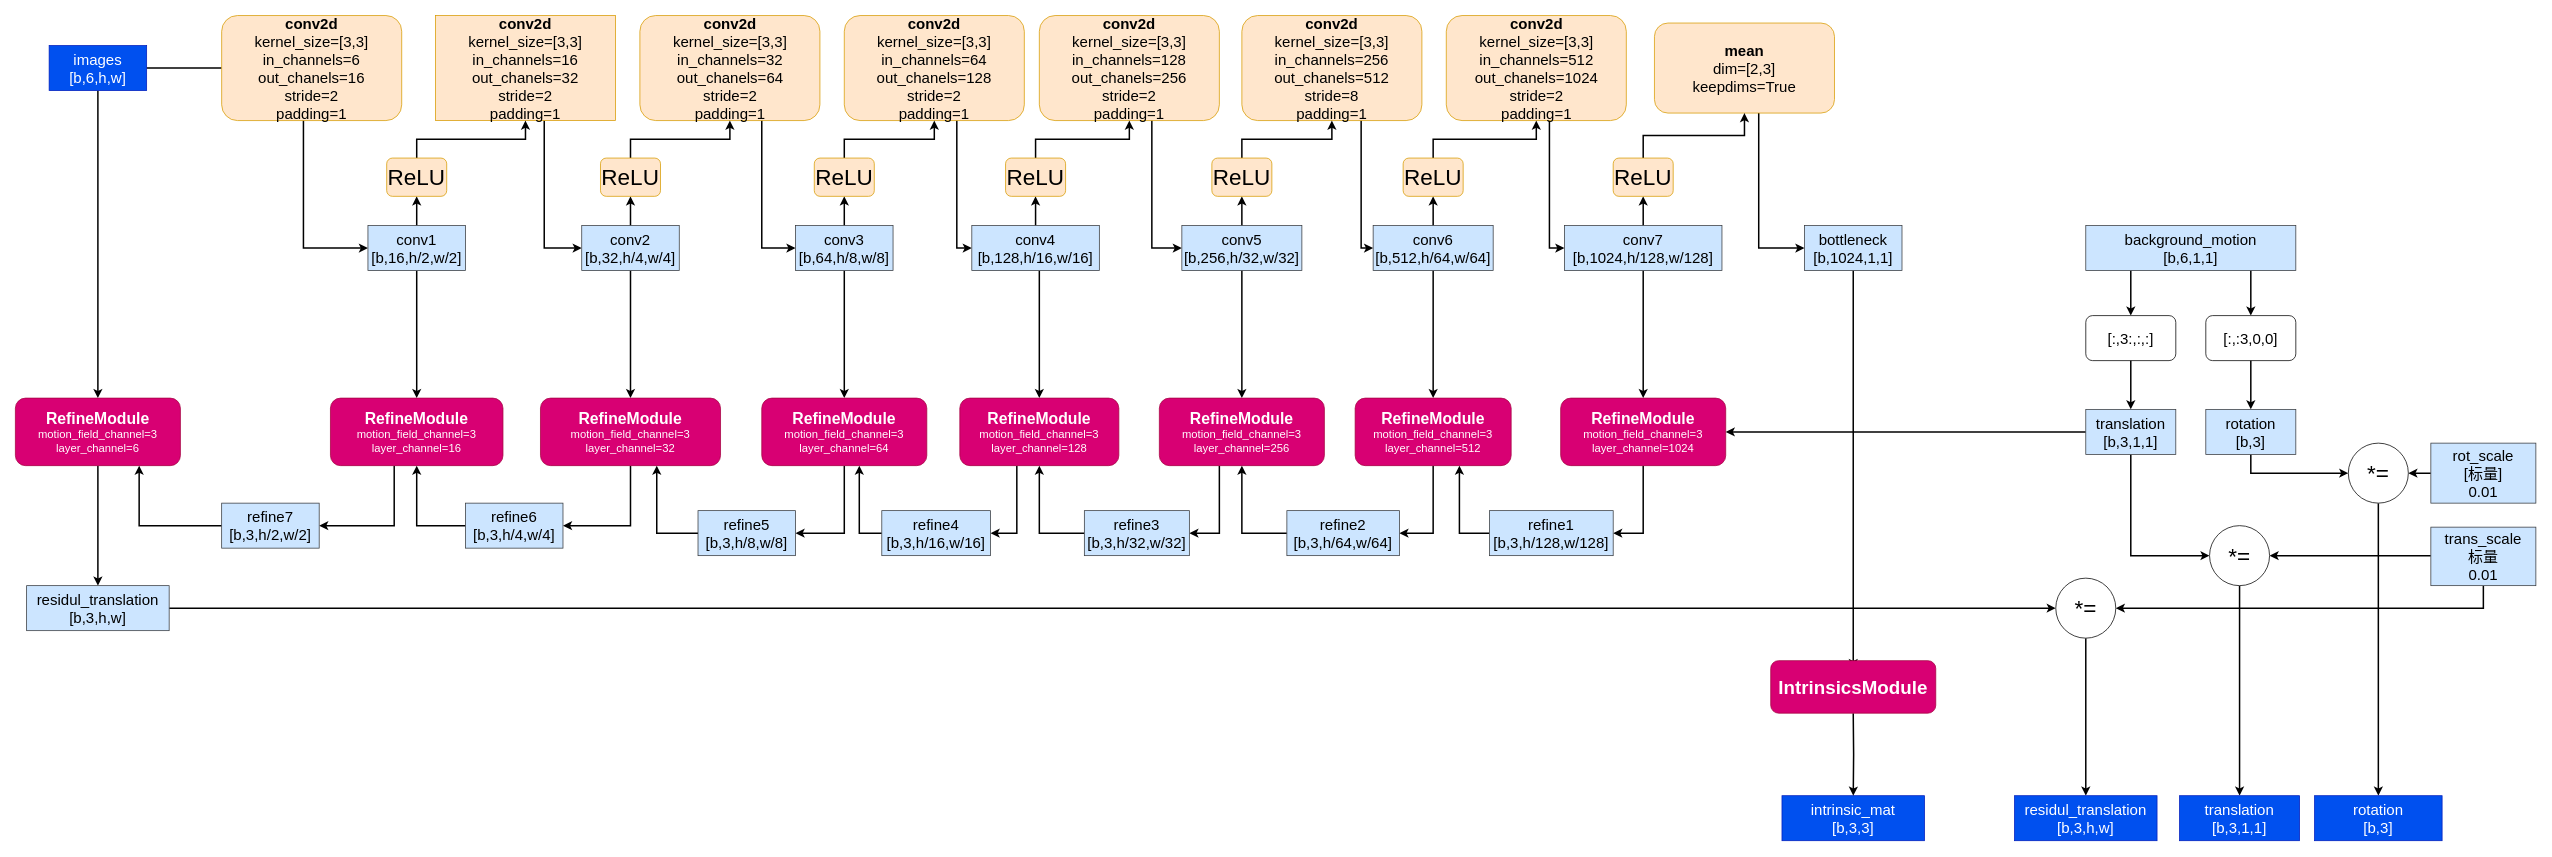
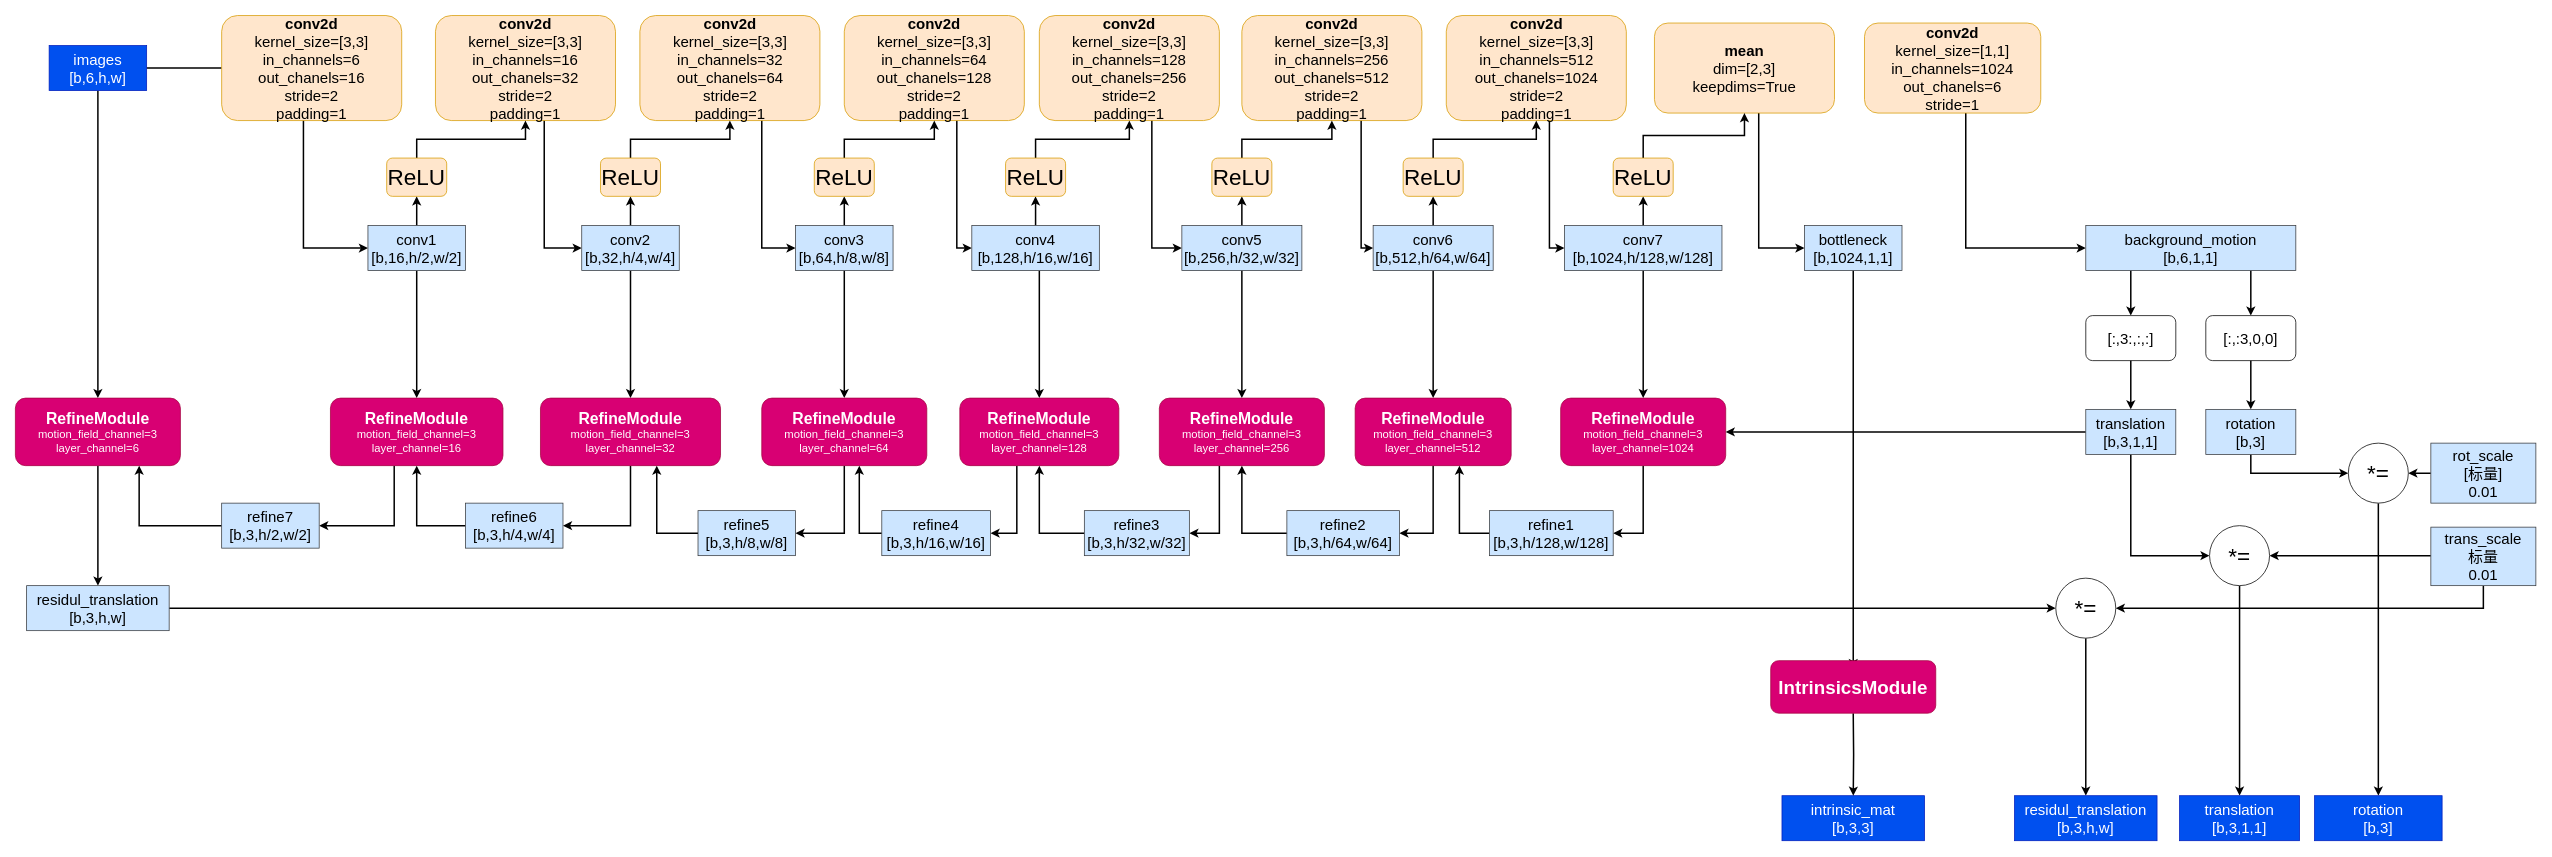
(525, 68) -> (525, 68)
(1332, 68) -> (1332, 68)
none -> (1952, 68)
none -> (1965, 237)
